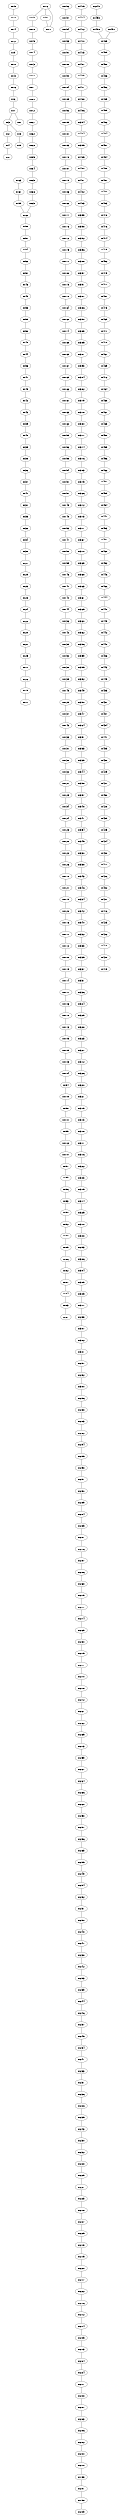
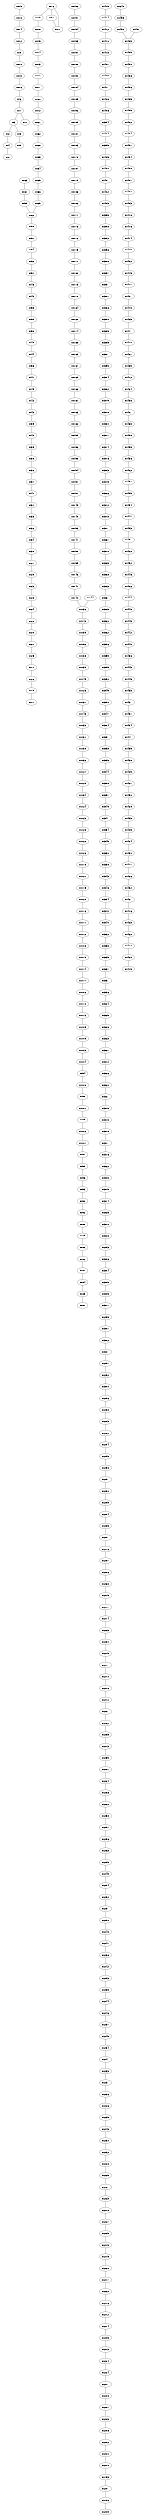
(66, 604) -> (79, 604)
